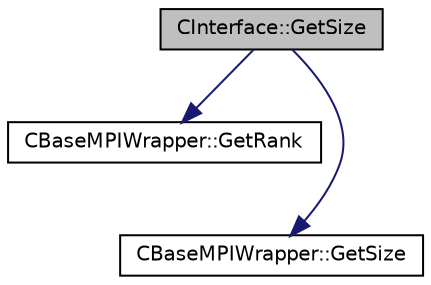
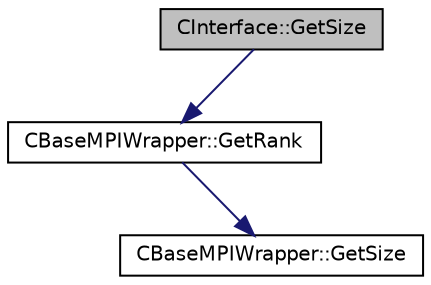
(342, 133) -> (211, 192)
